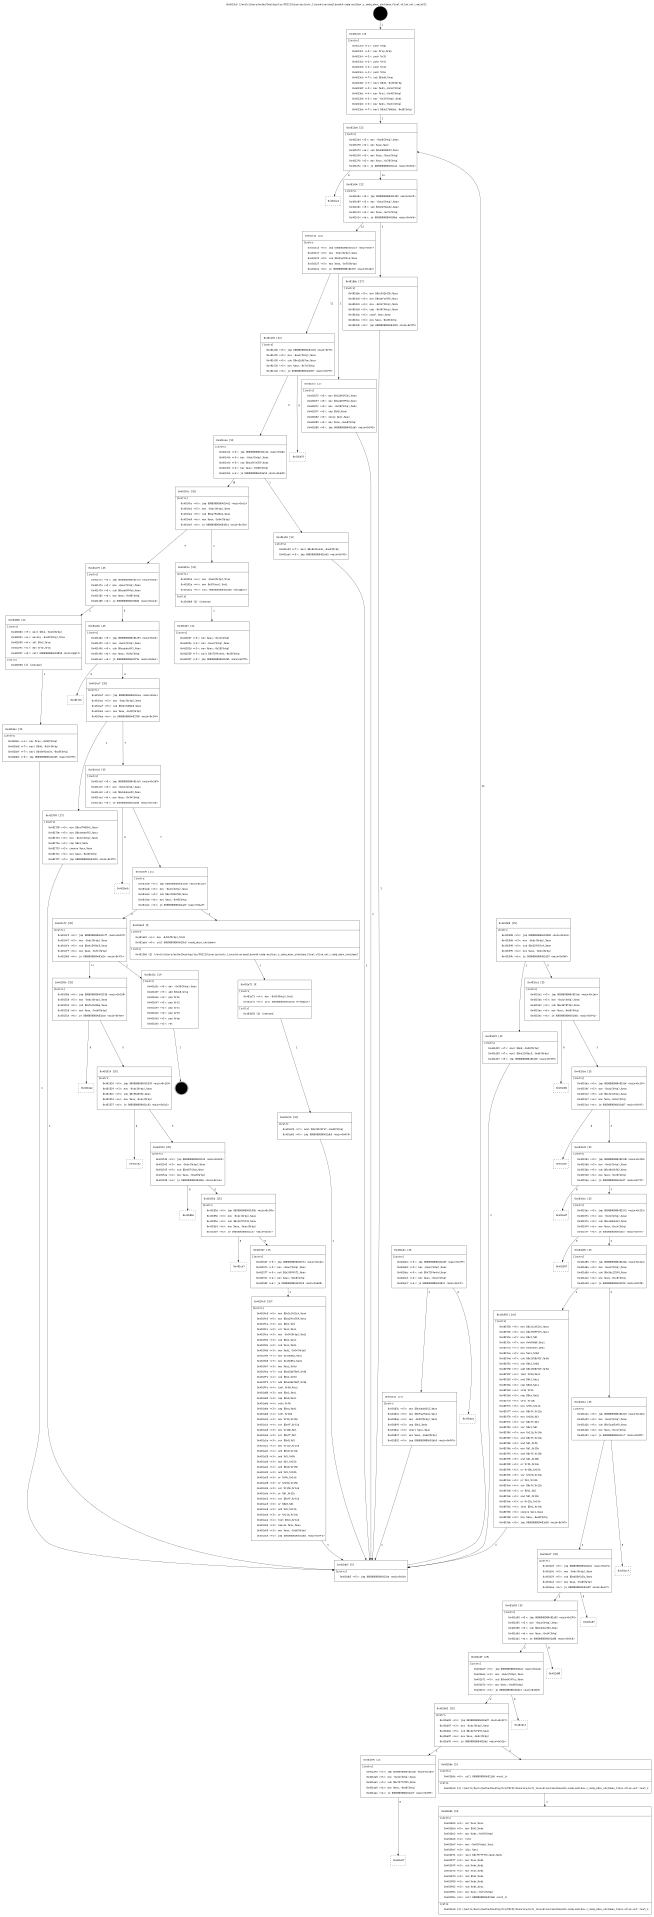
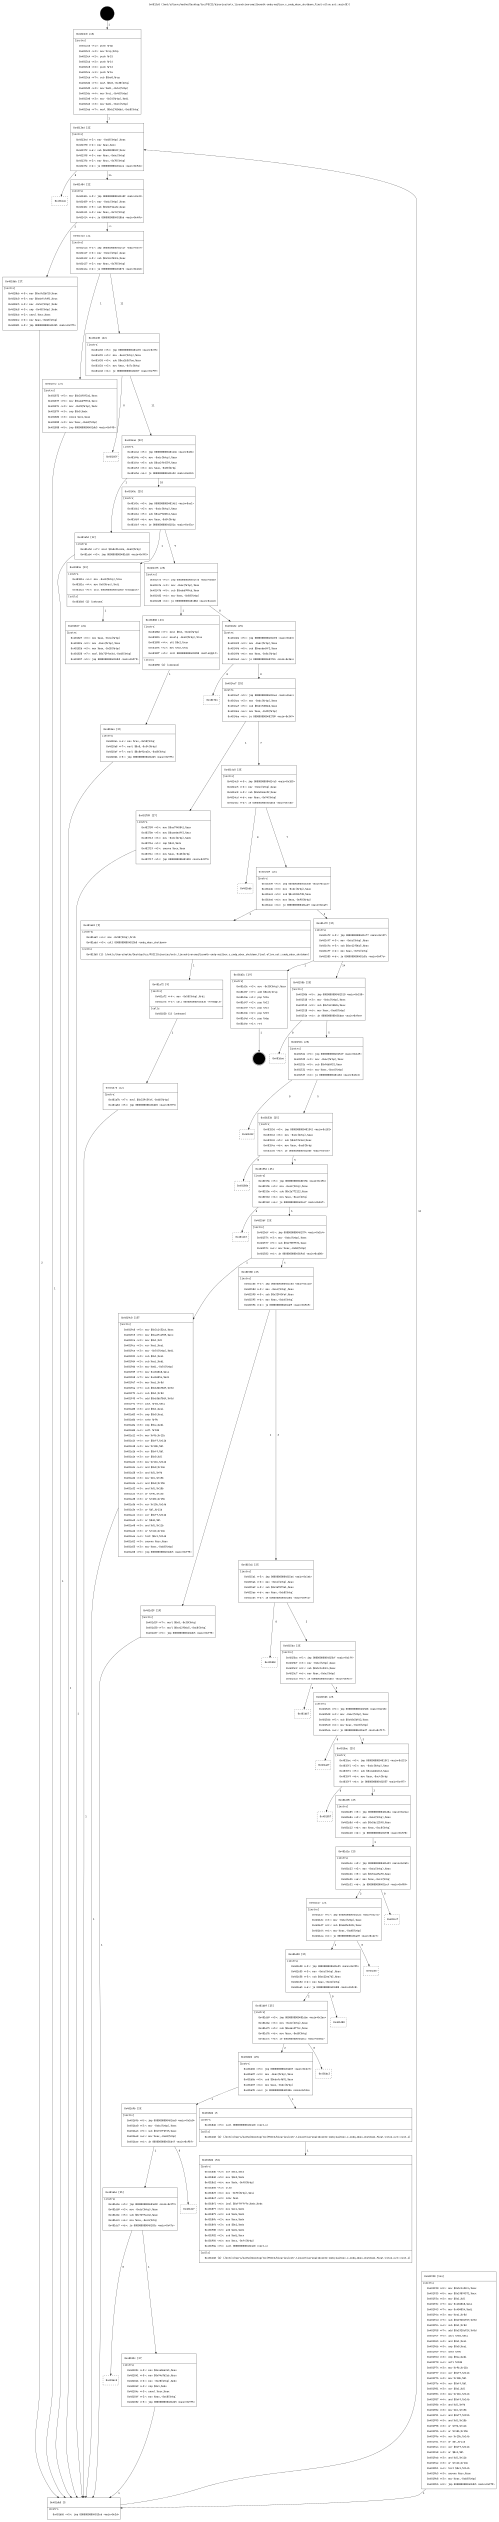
none -> (283, 1262)
(570, 1298) -> none
none -> (150, 2166)
